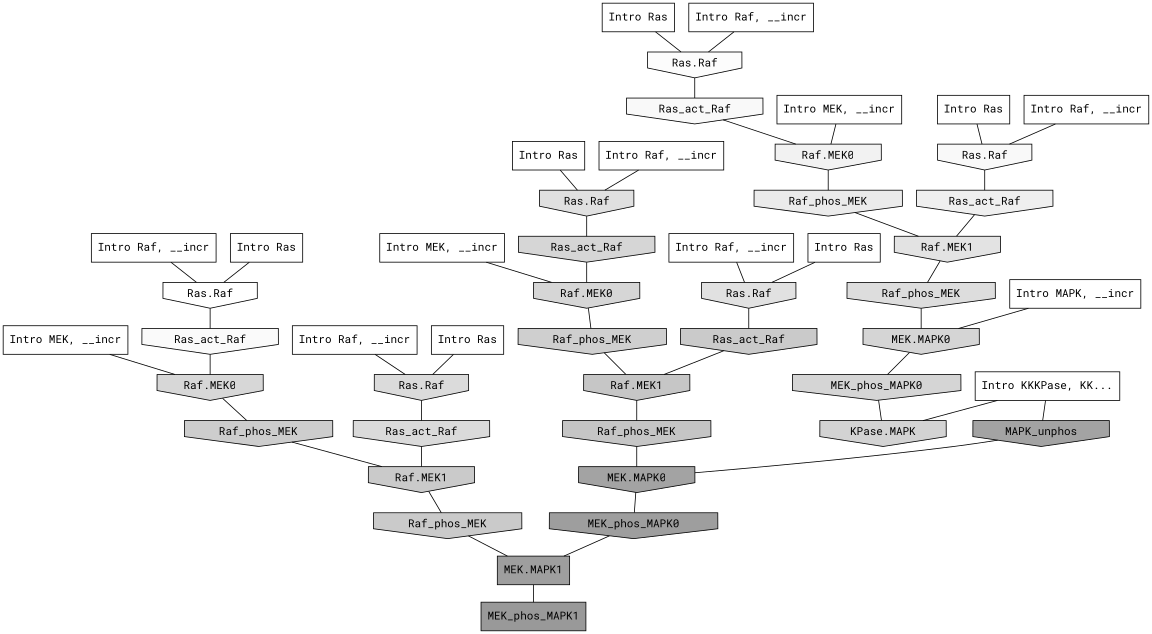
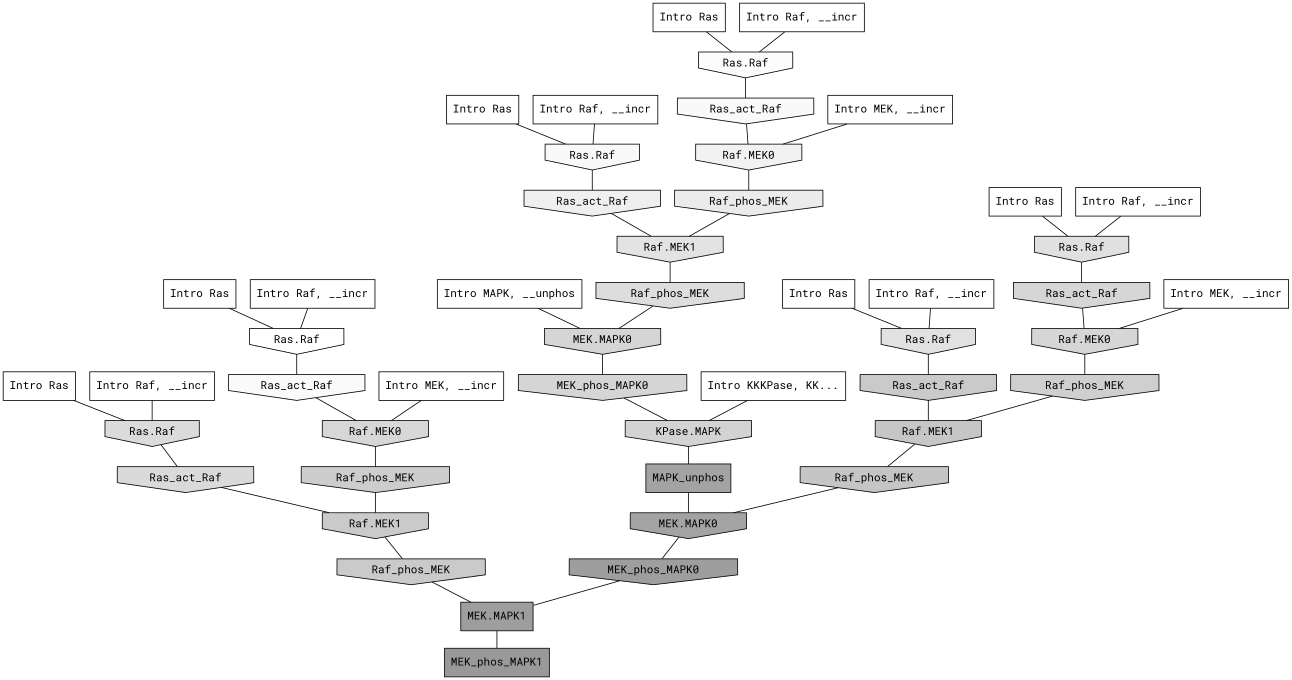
(1075, 294) -> (510, 294)
(1044, 411) -> (688, 455)
(1041, 432) -> (688, 478)
